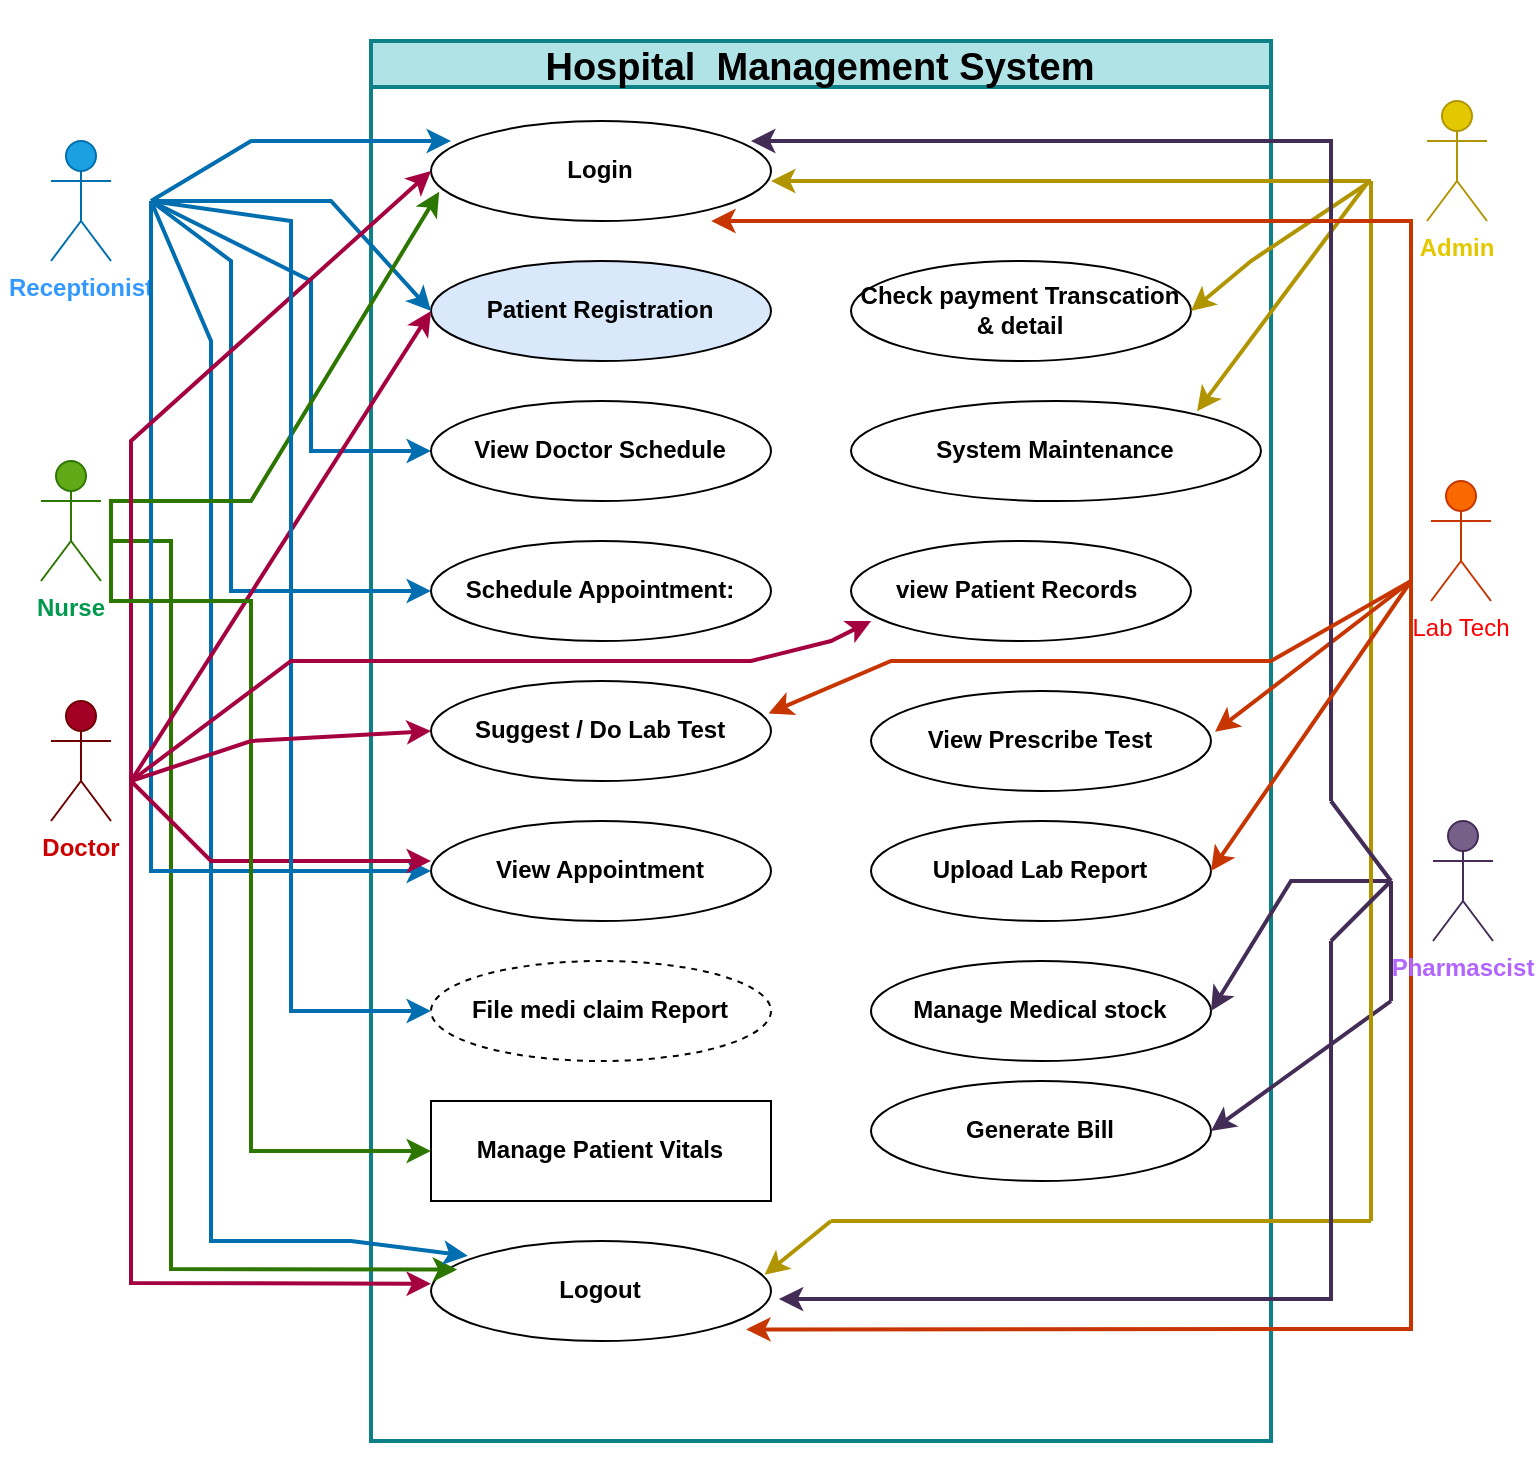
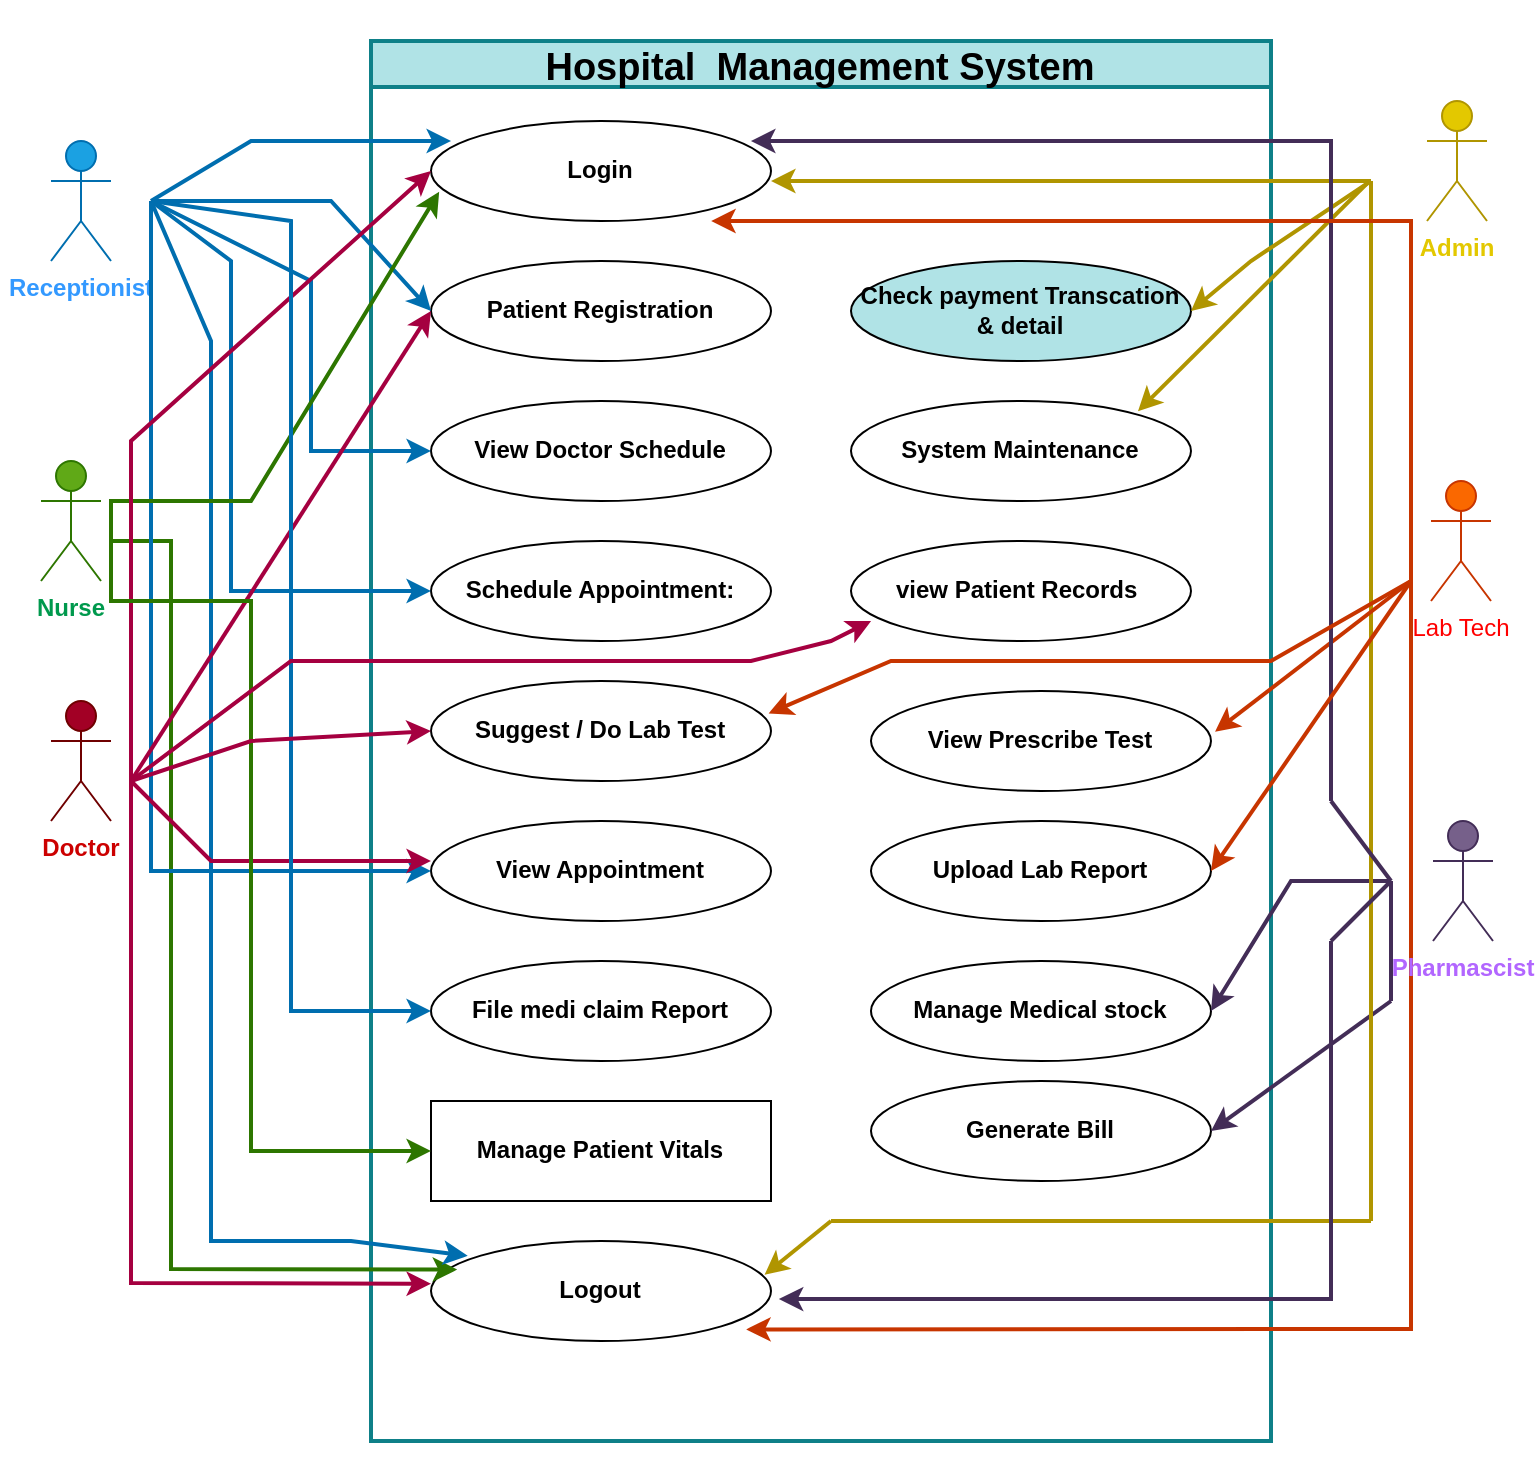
(601, 311) -> (601, 311)
(1021, 311) -> (1021, 311)
(1056, 451) -> (1021, 451)
(601, 1011) -> (601, 1011)
